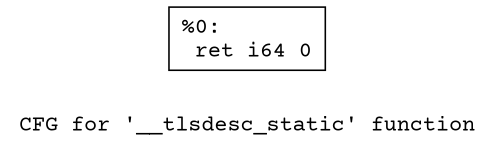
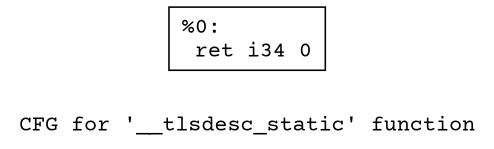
(247, 50) -> (247, 50)
